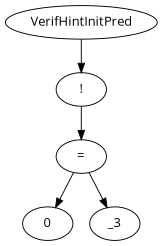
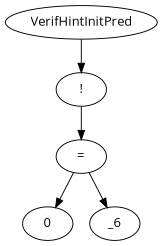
(115, 224) -> (115, 224)
